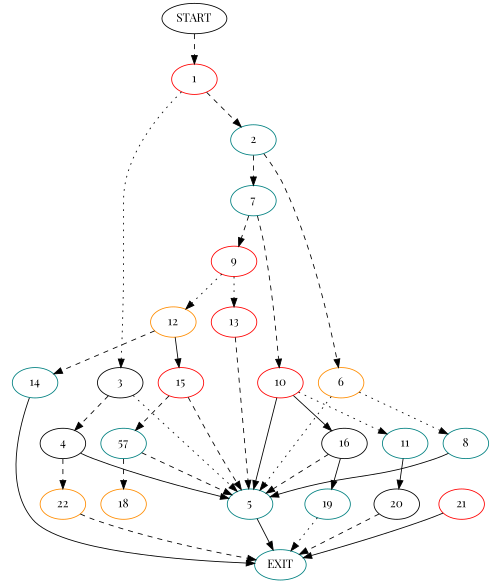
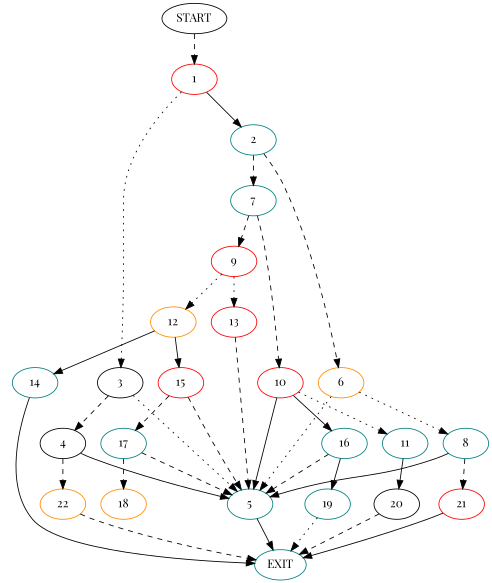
(221, 107) -> (221, 107)
(108, 351) -> (108, 351)
(124, 443) -> (124, 443)
(344, 443) -> (344, 443)
none -> (464, 470)
